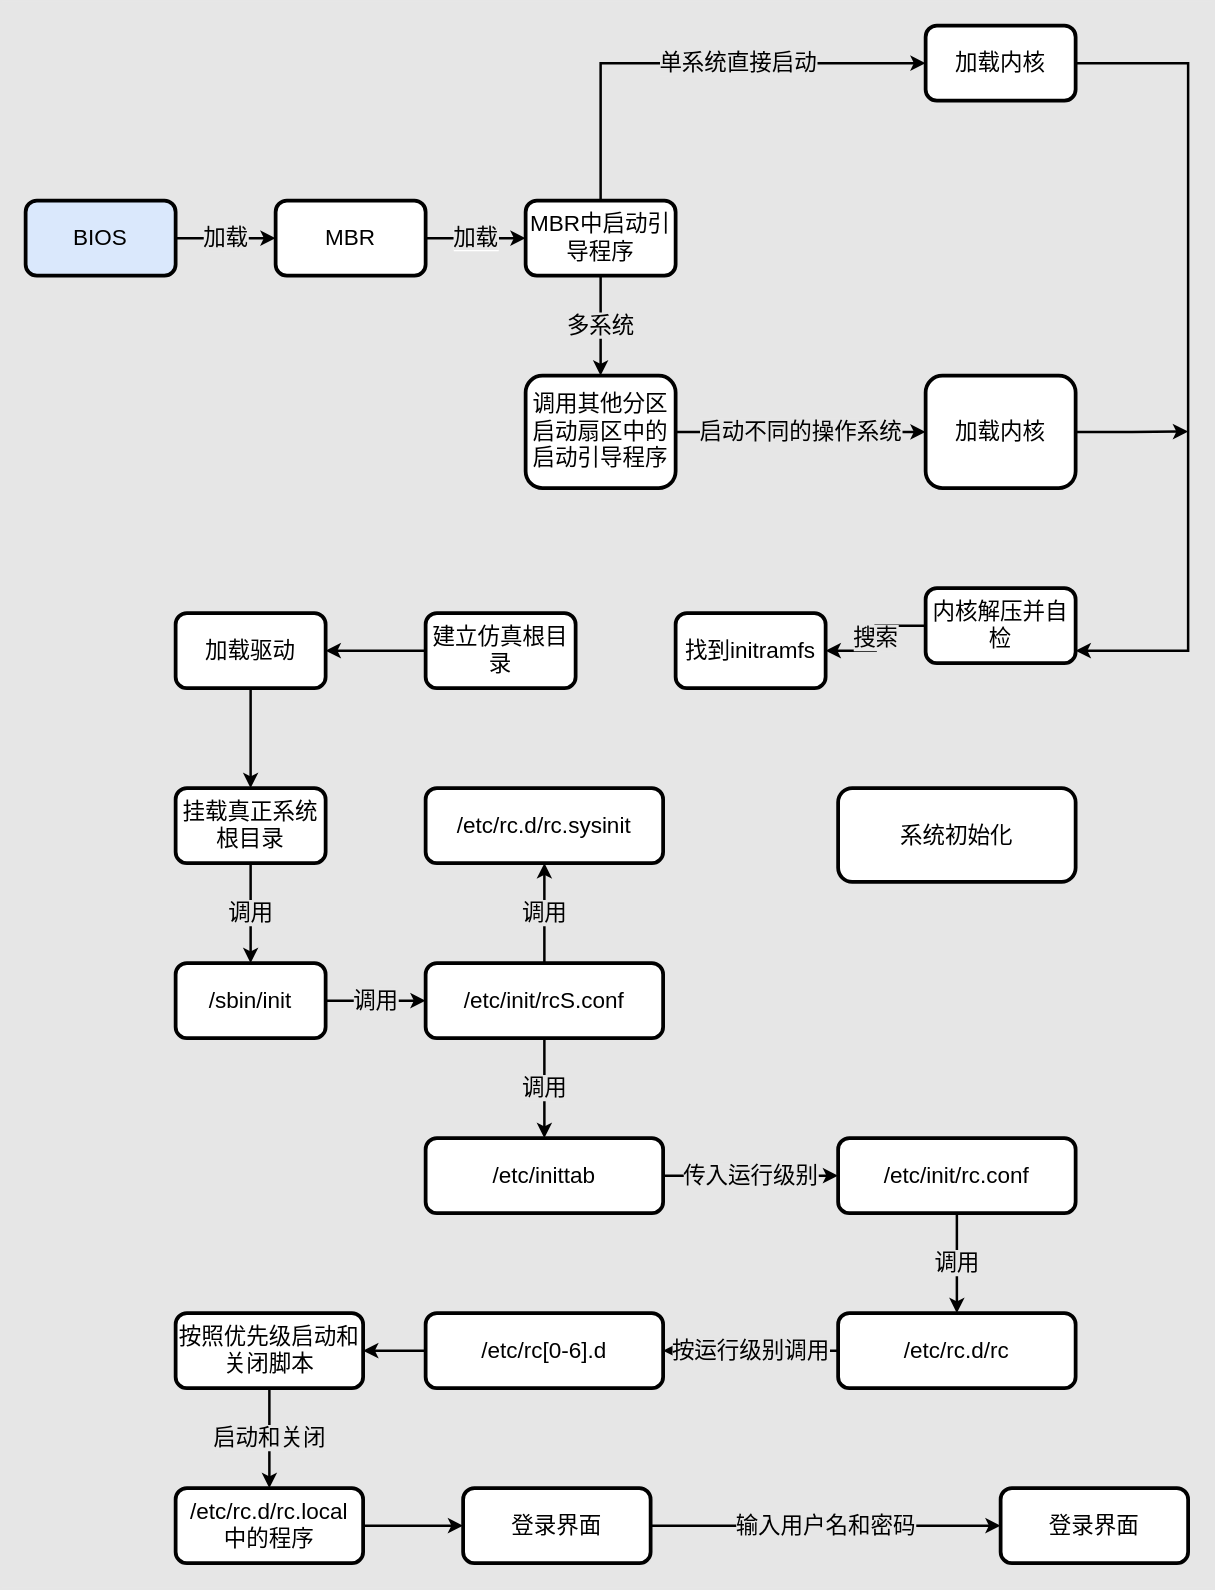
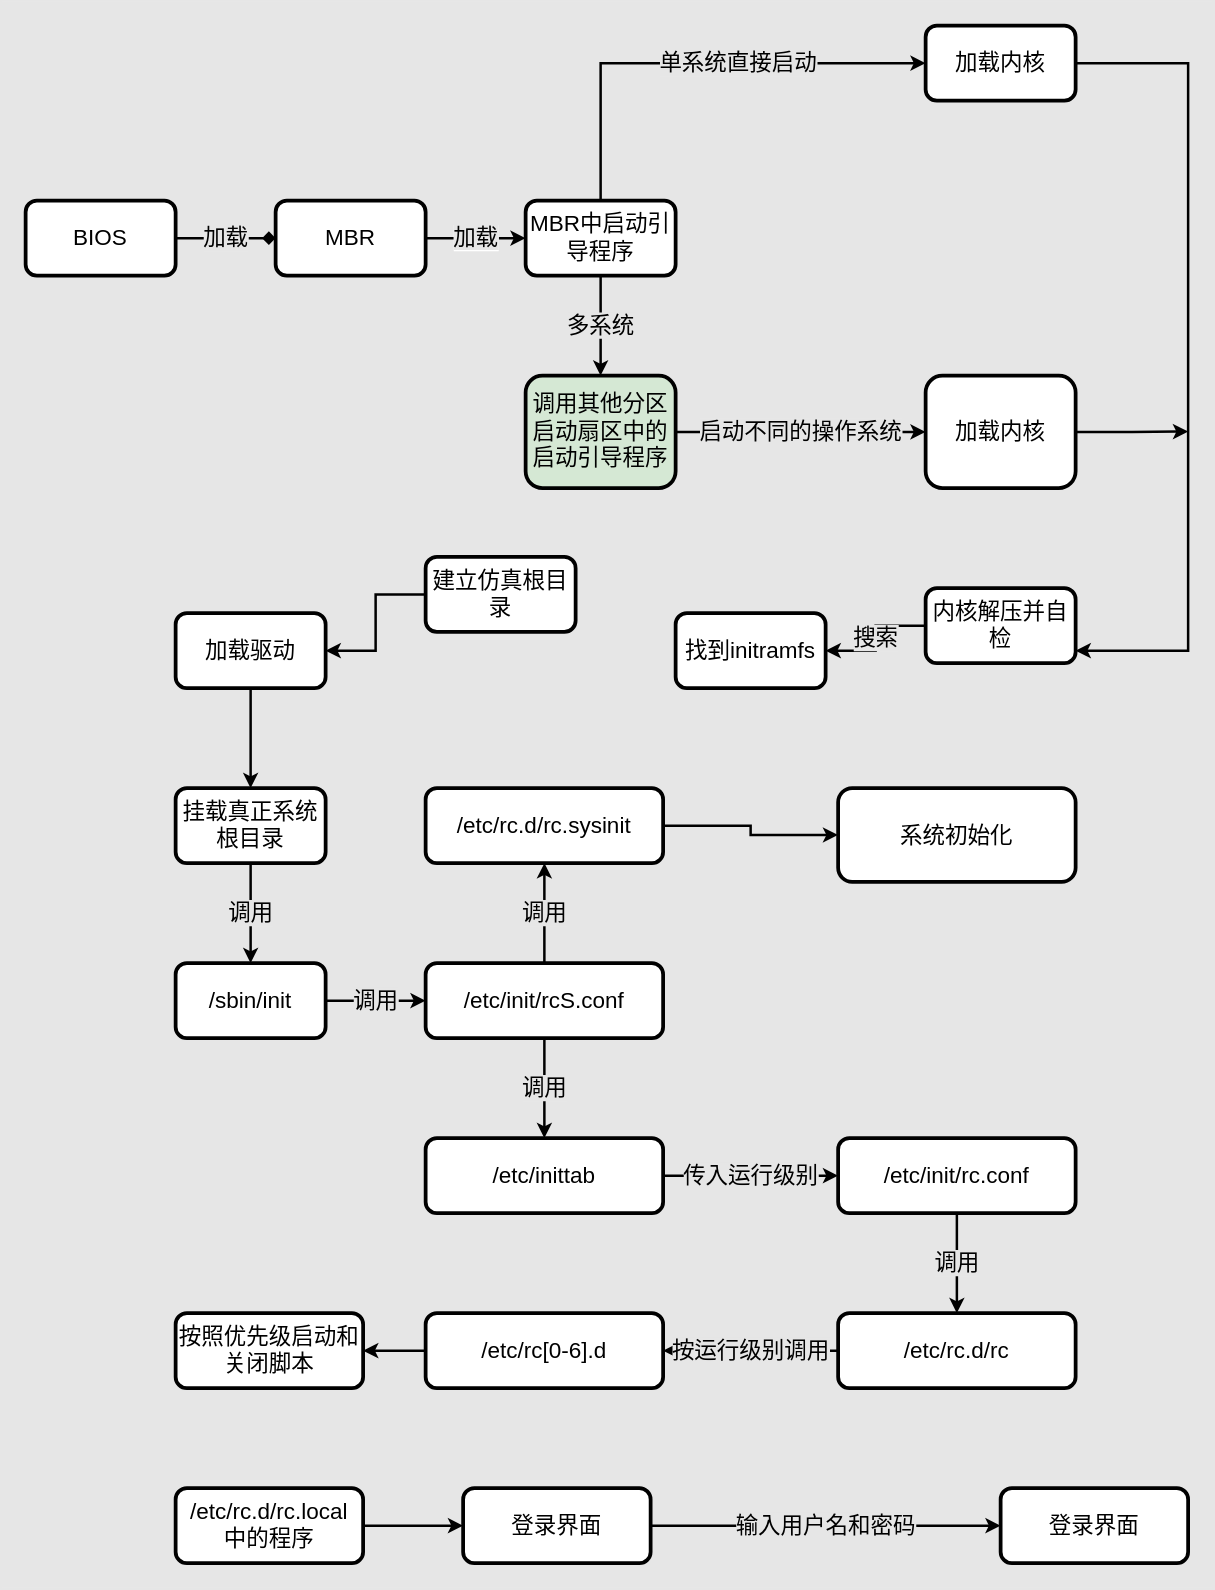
(101, 238) -> (101, 238)
(263, 238) -> (262, 238)
(601, 432) -> (601, 432)
(501, 651) -> (501, 594)
none -> (750, 826)
(269, 1432) -> none
